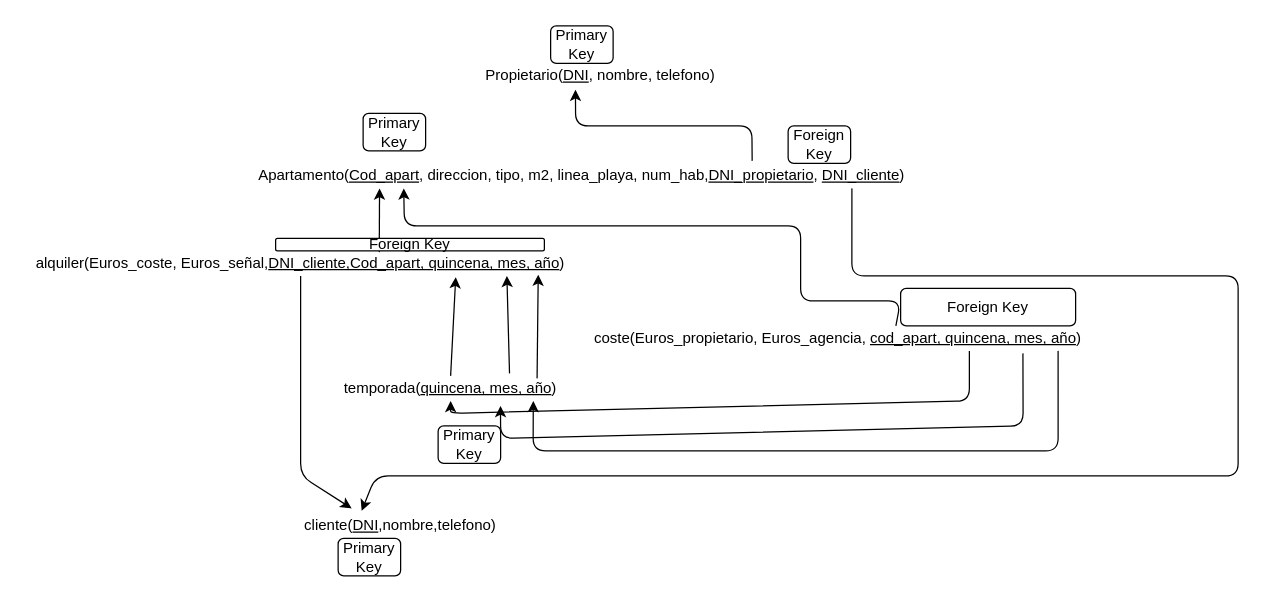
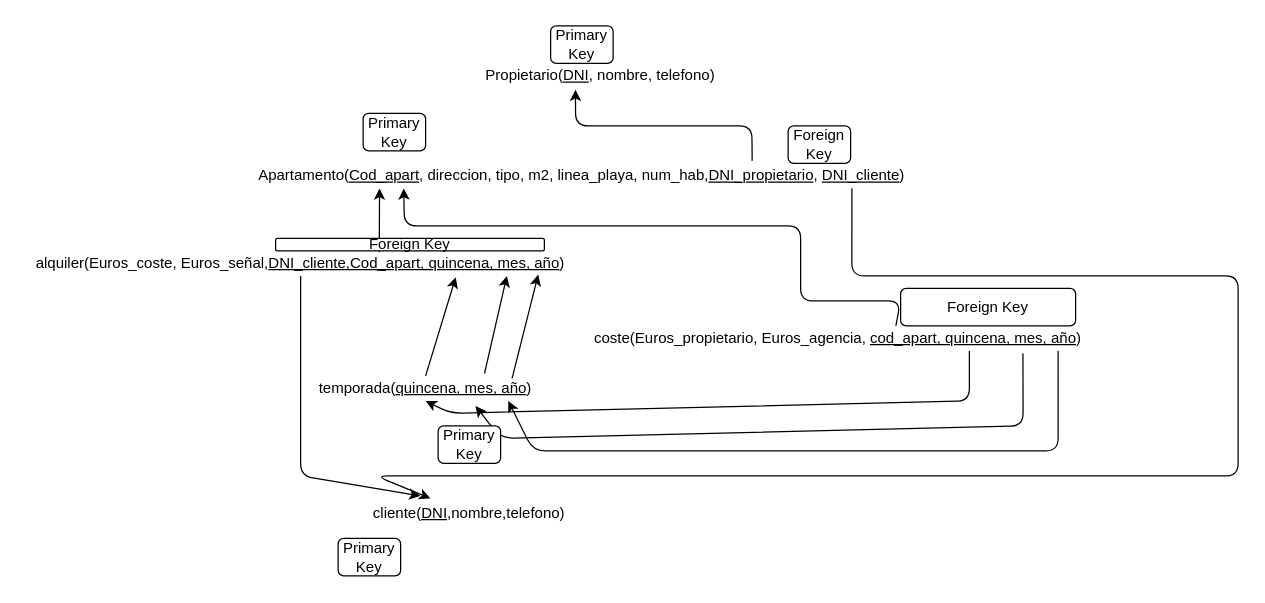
(451, 388) -> (426, 388)
(401, 526) -> (469, 513)
